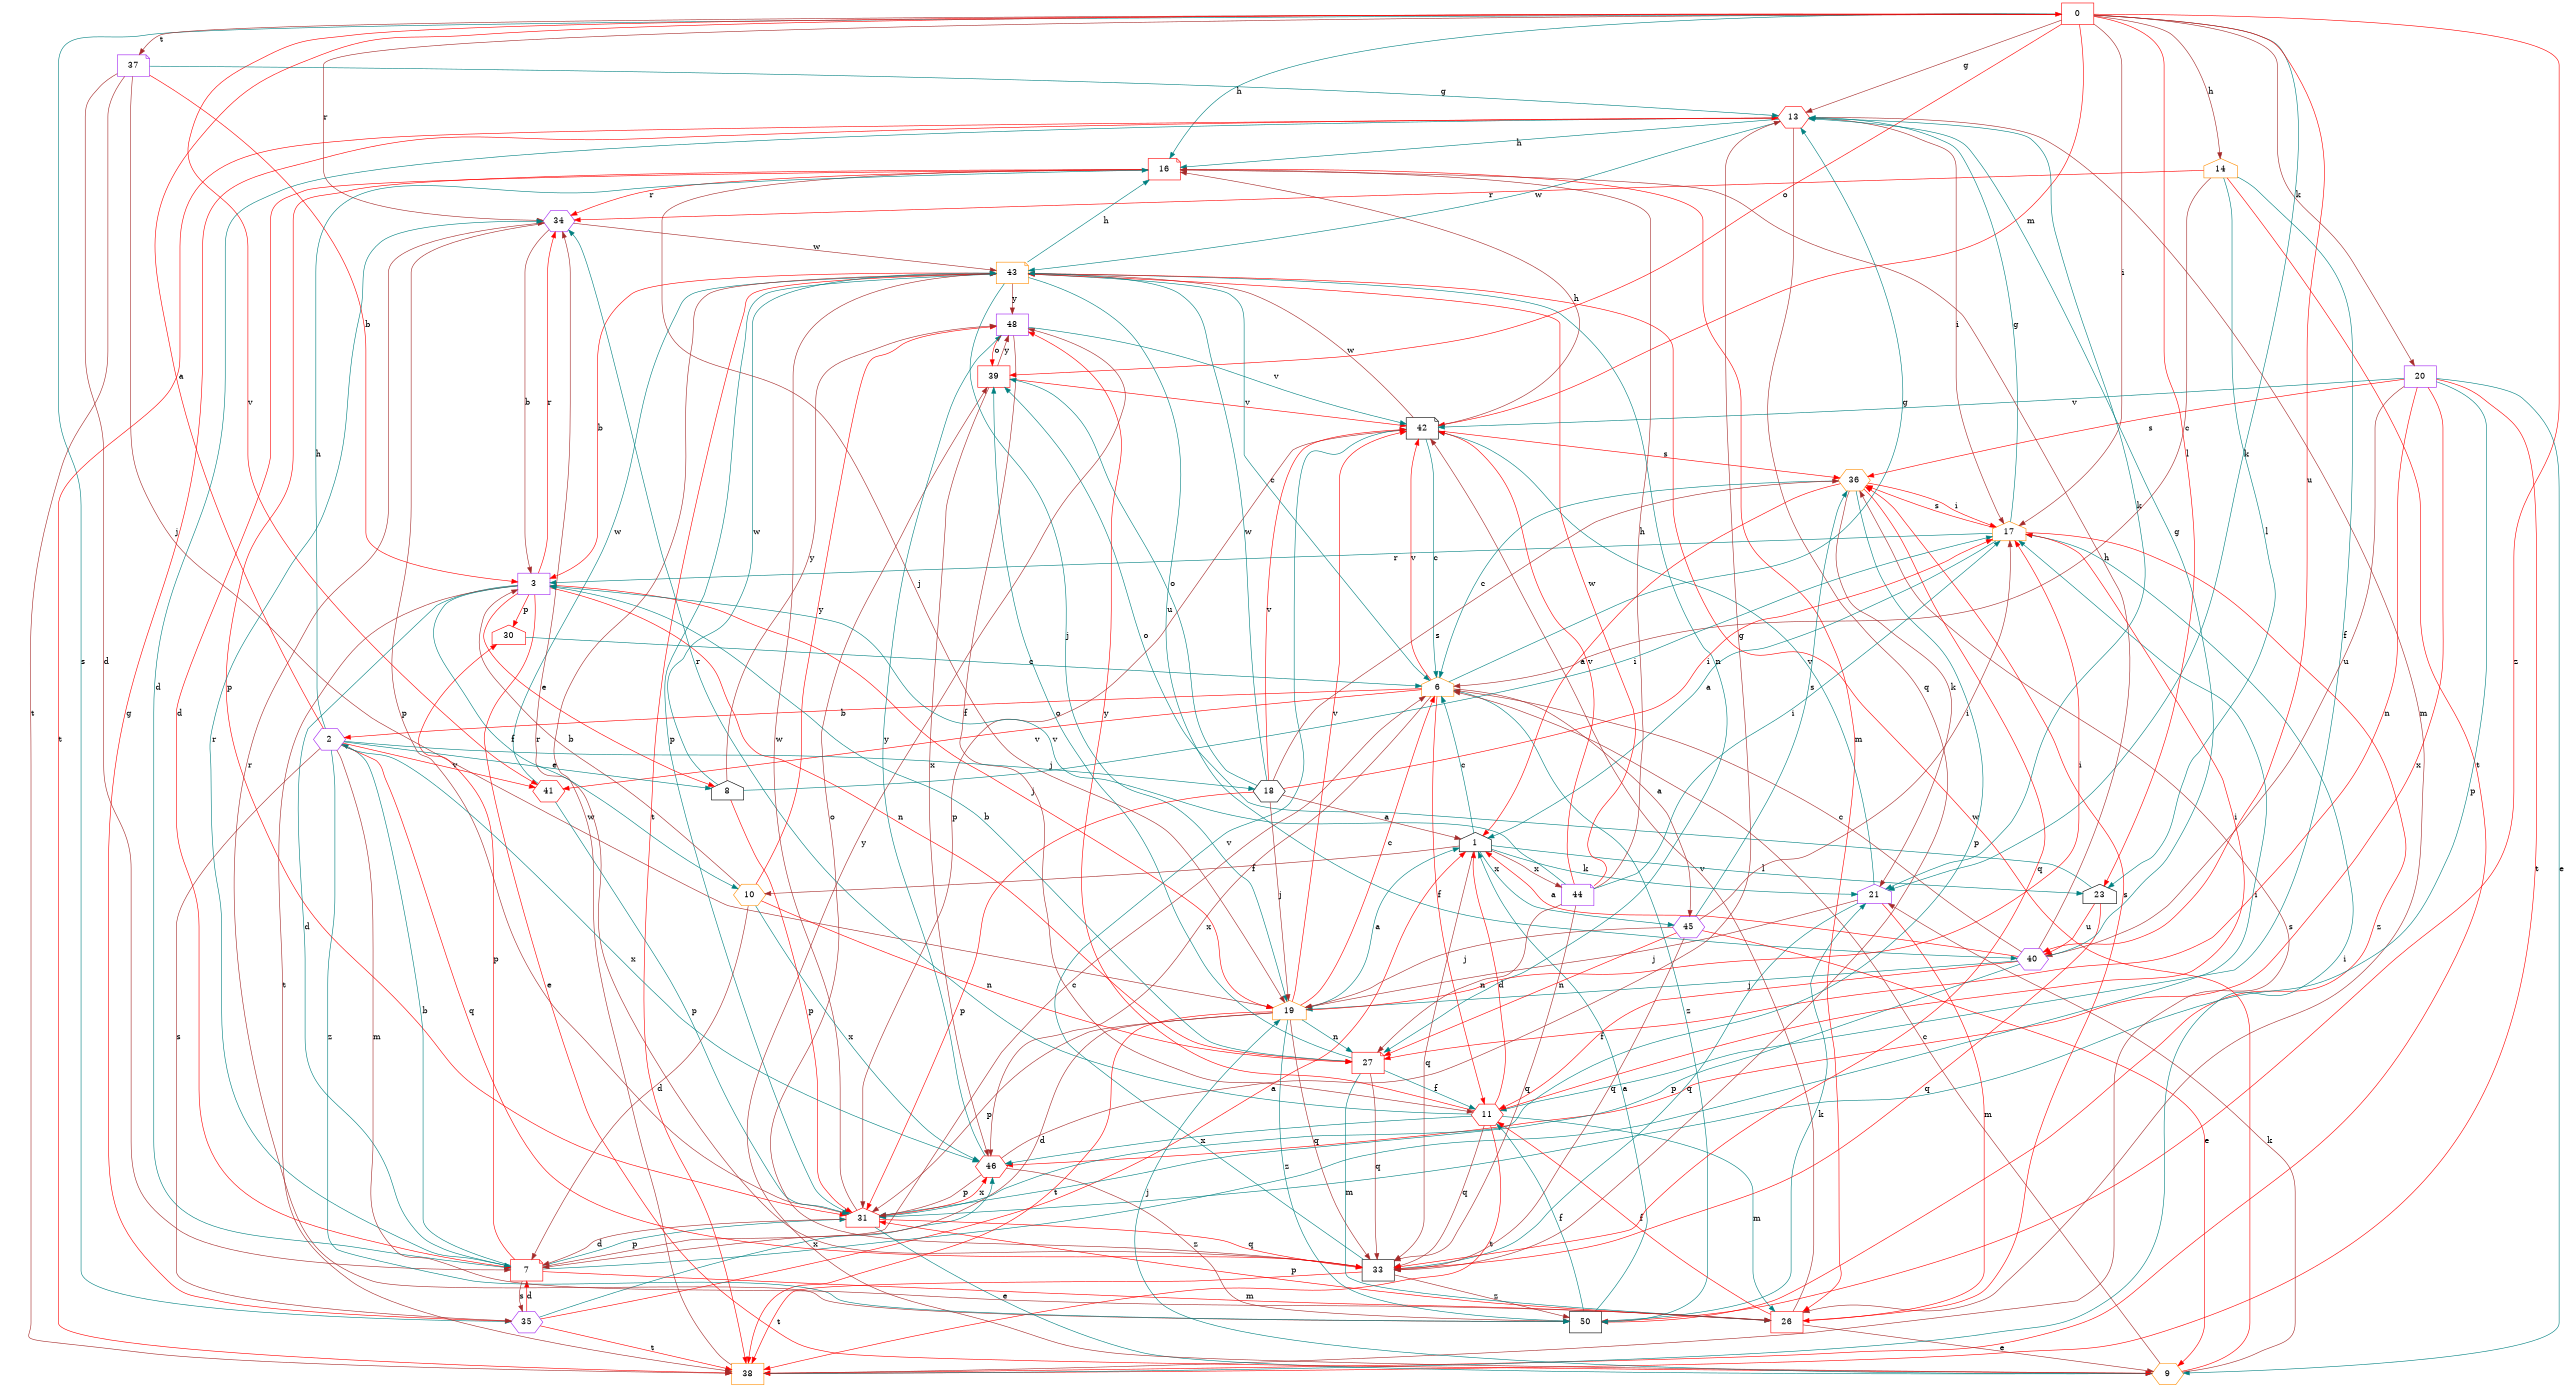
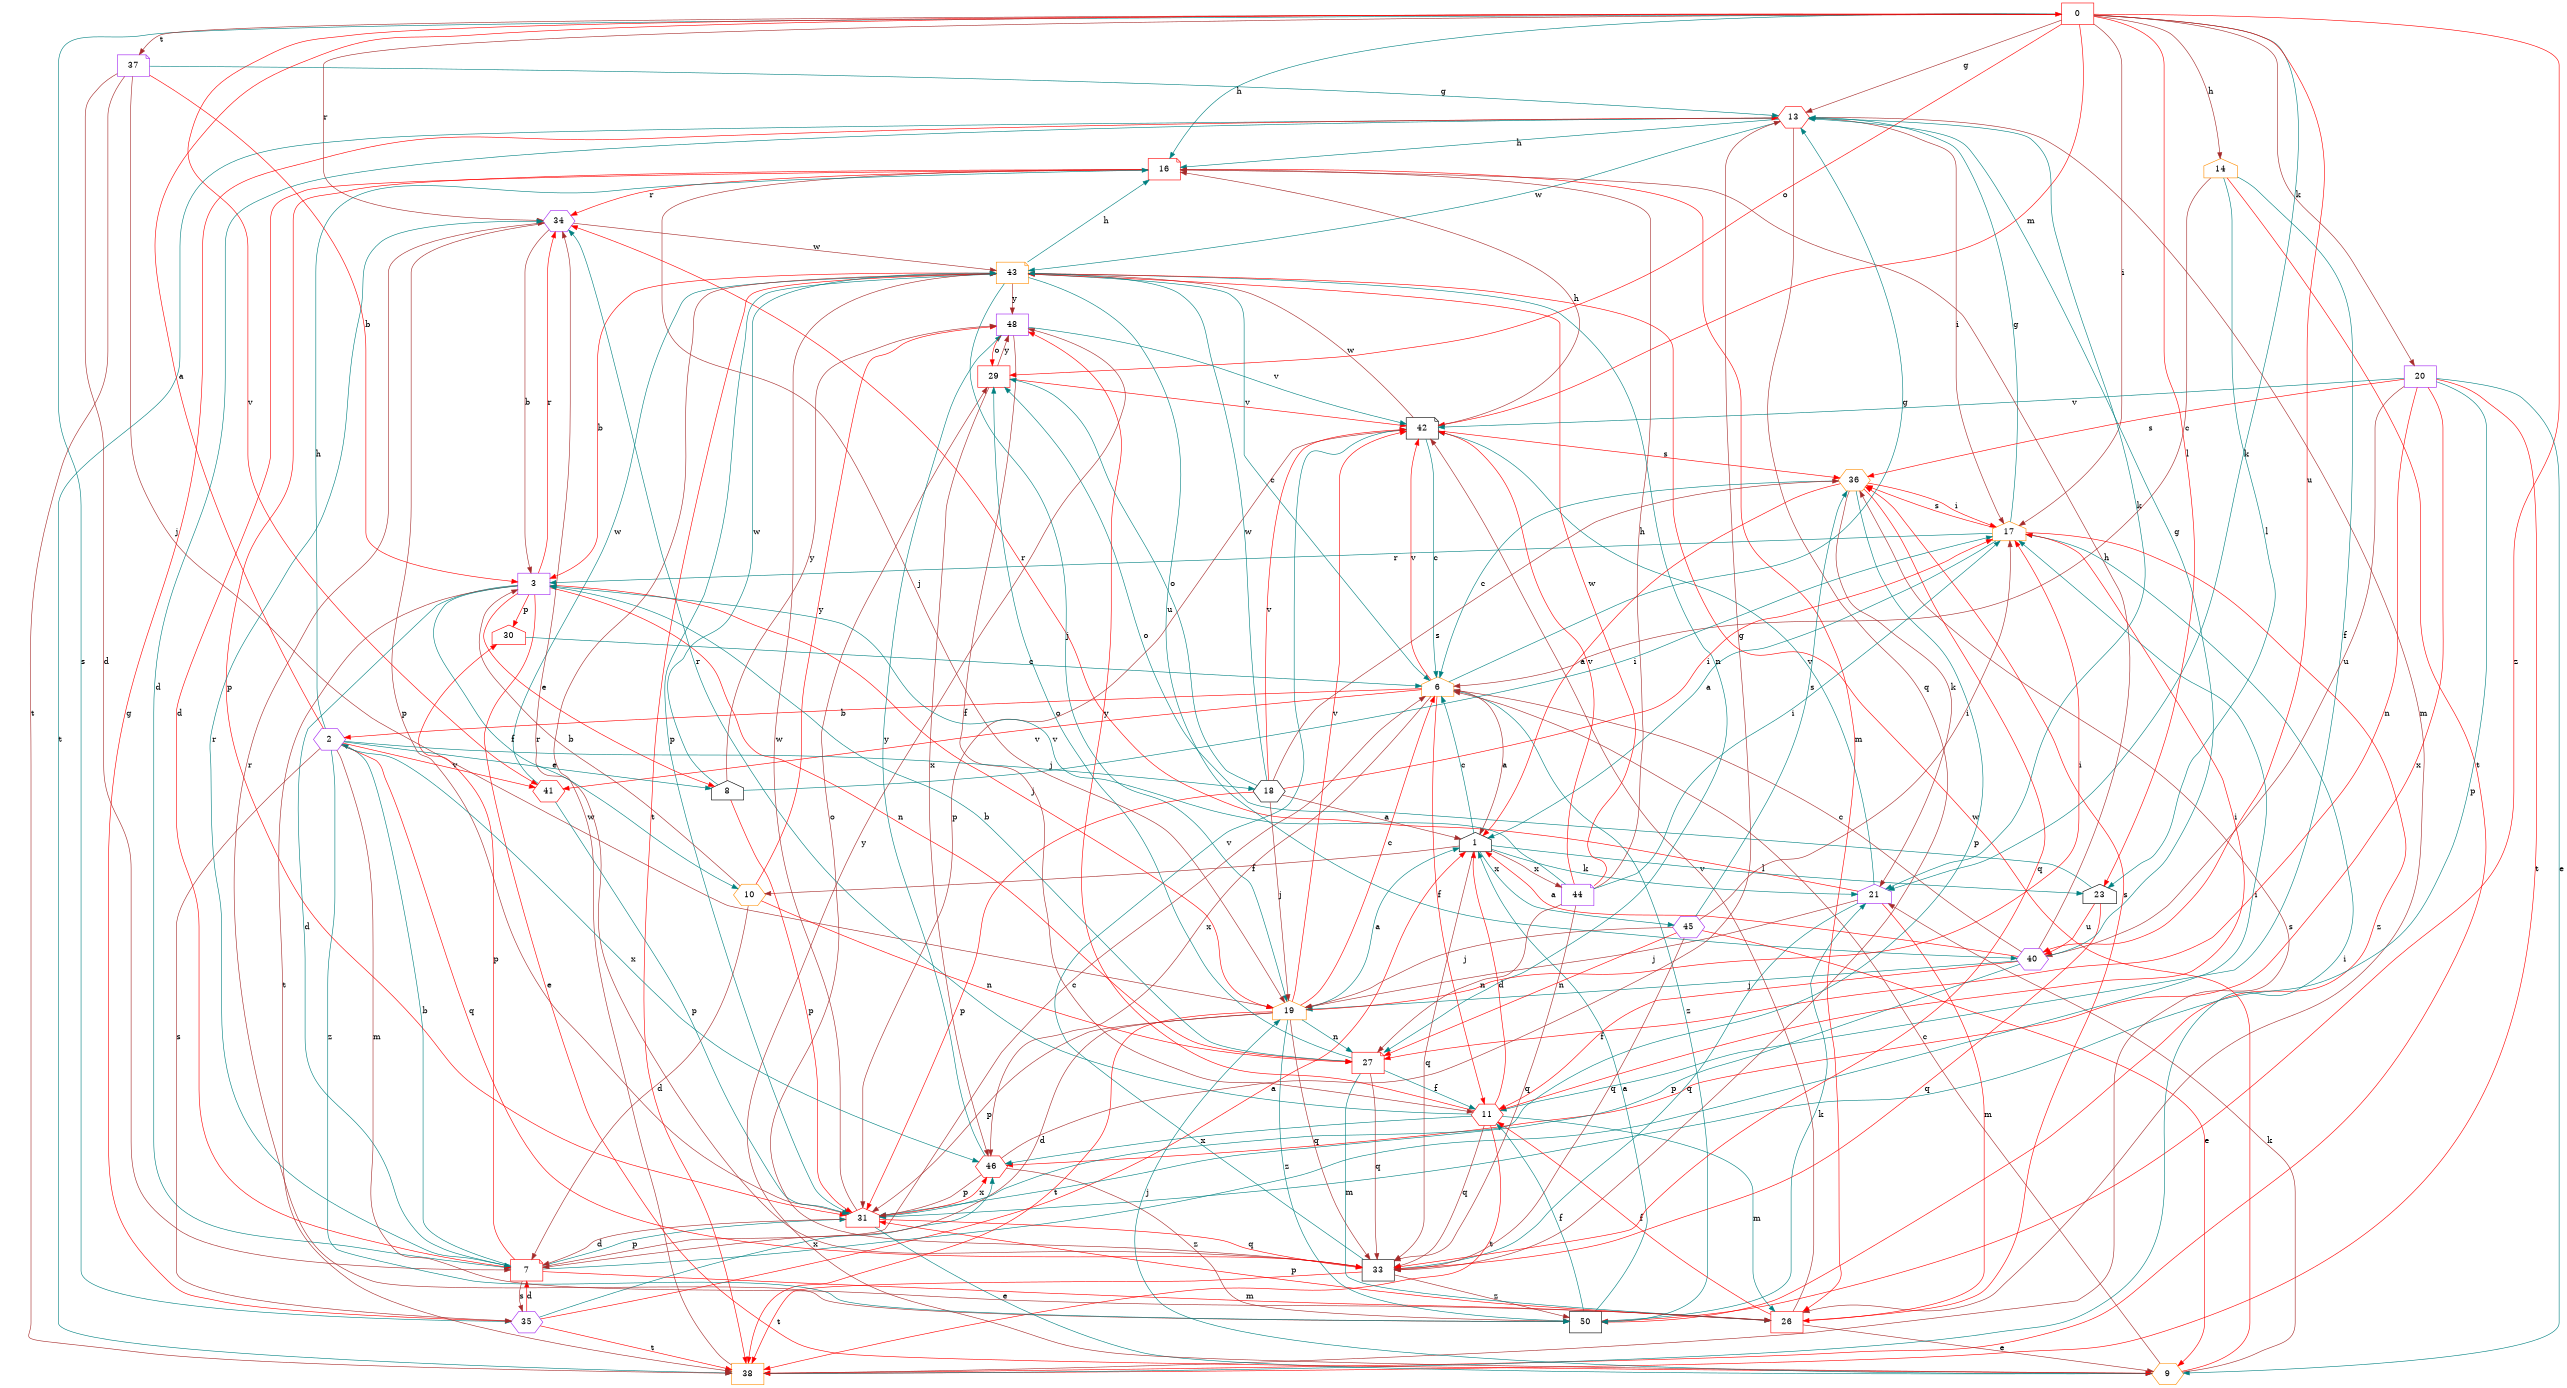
(1392, 195) -> (1121, 733)
(180, 318) -> (180, 318)
(994, 377) -> (994, 377)
(1613, 760) -> (1503, 752)
(851, 1045) -> none
